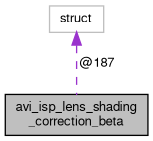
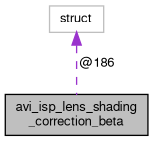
(96, 63) -> (96, 63)
